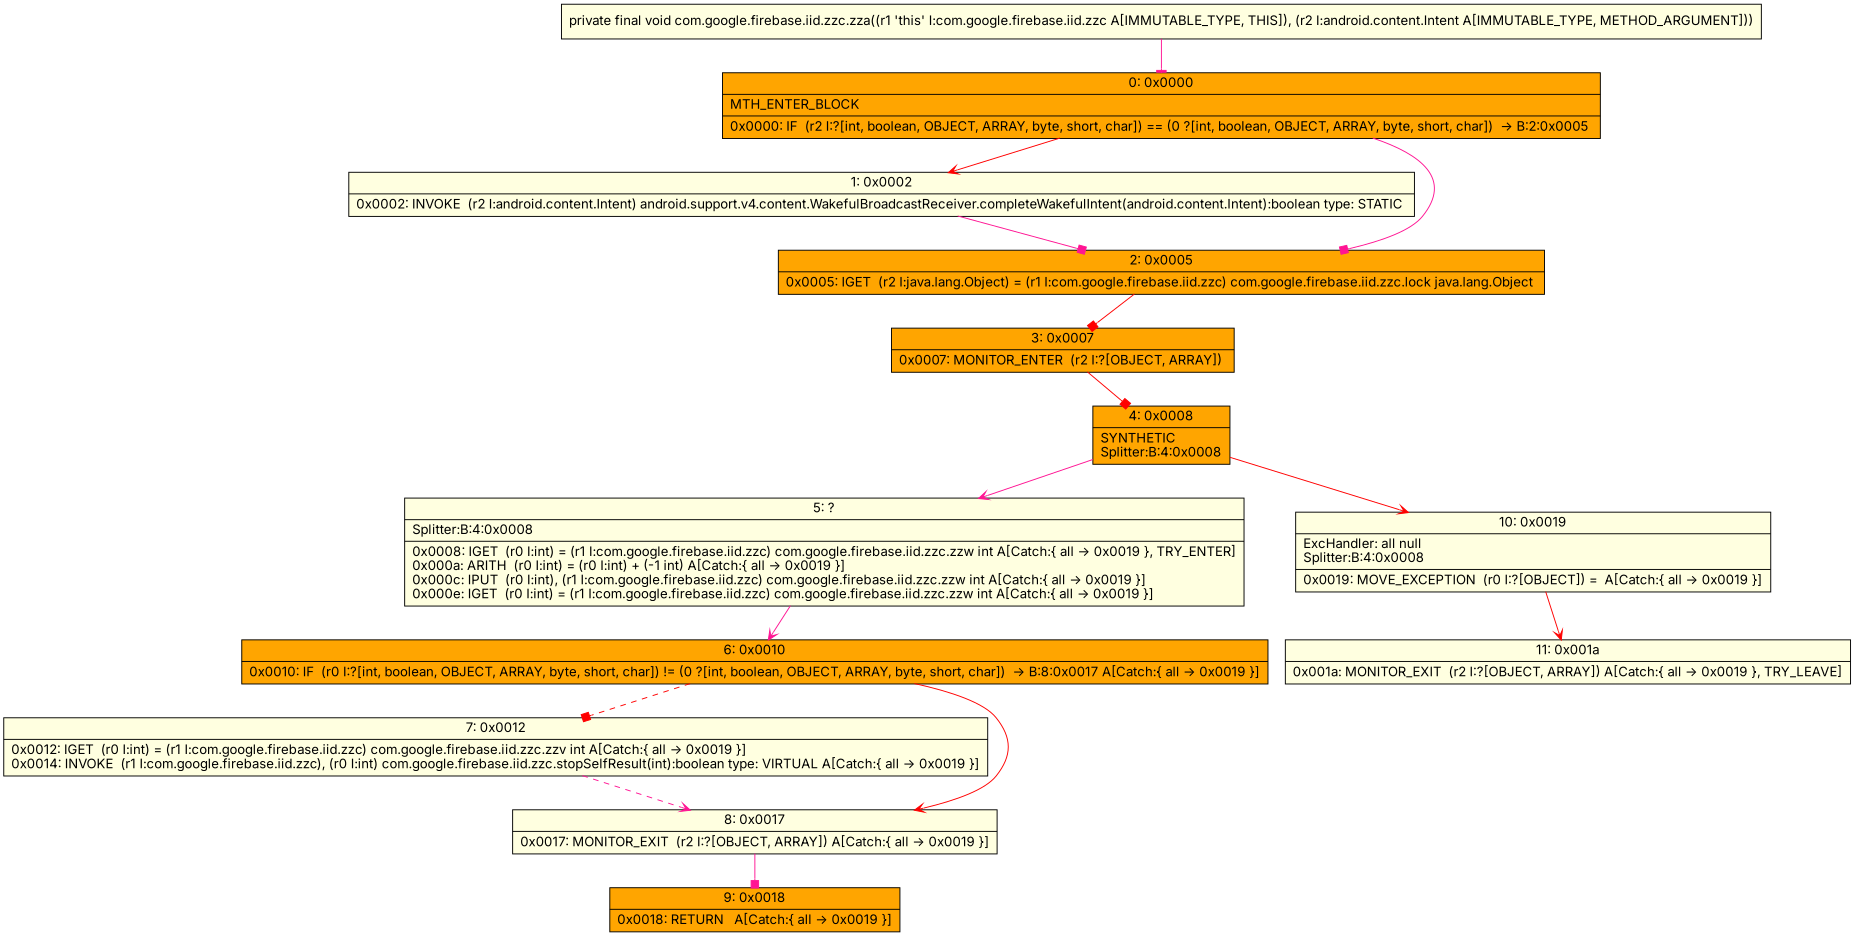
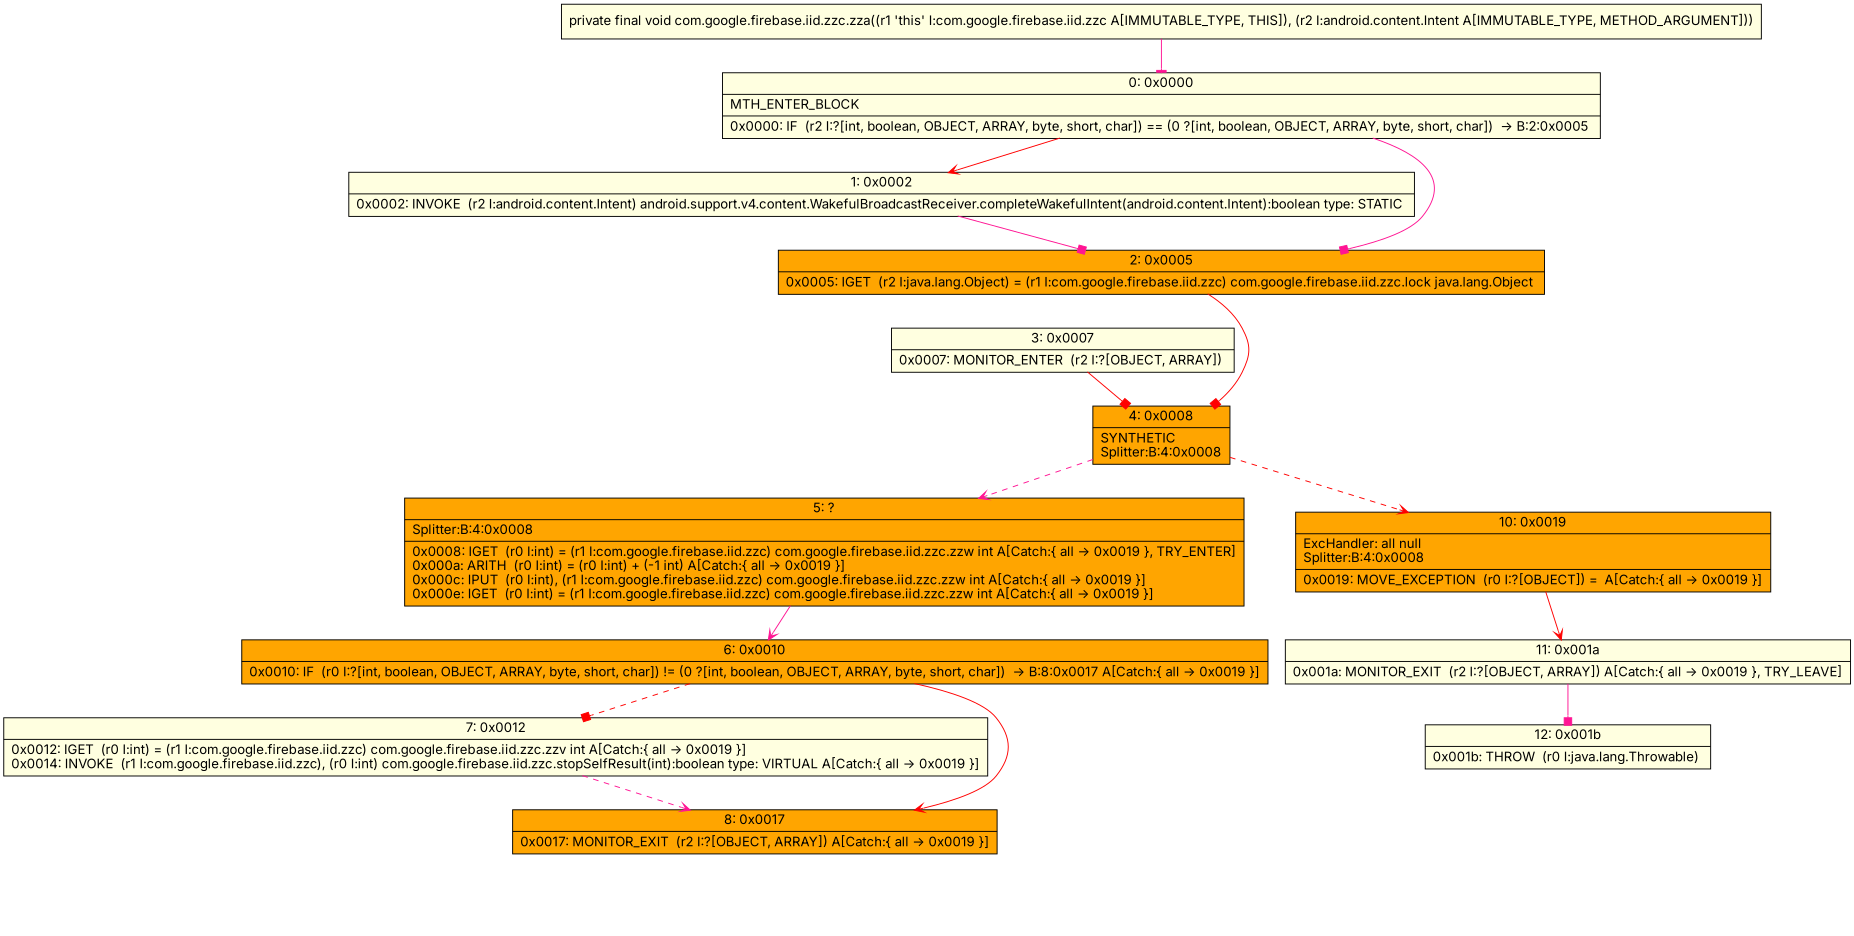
(1161, 106) -> (1161, 106)
(1116, 308) -> (1248, 344)
(1063, 350) -> (1063, 350)
(1040, 478) -> (1040, 478)
(1315, 484) -> (1315, 484)
(824, 552) -> (824, 552)
(1533, 552) -> (1533, 552)
none -> (1568, 747)
(755, 832) -> (755, 832)
(755, 910) -> none
